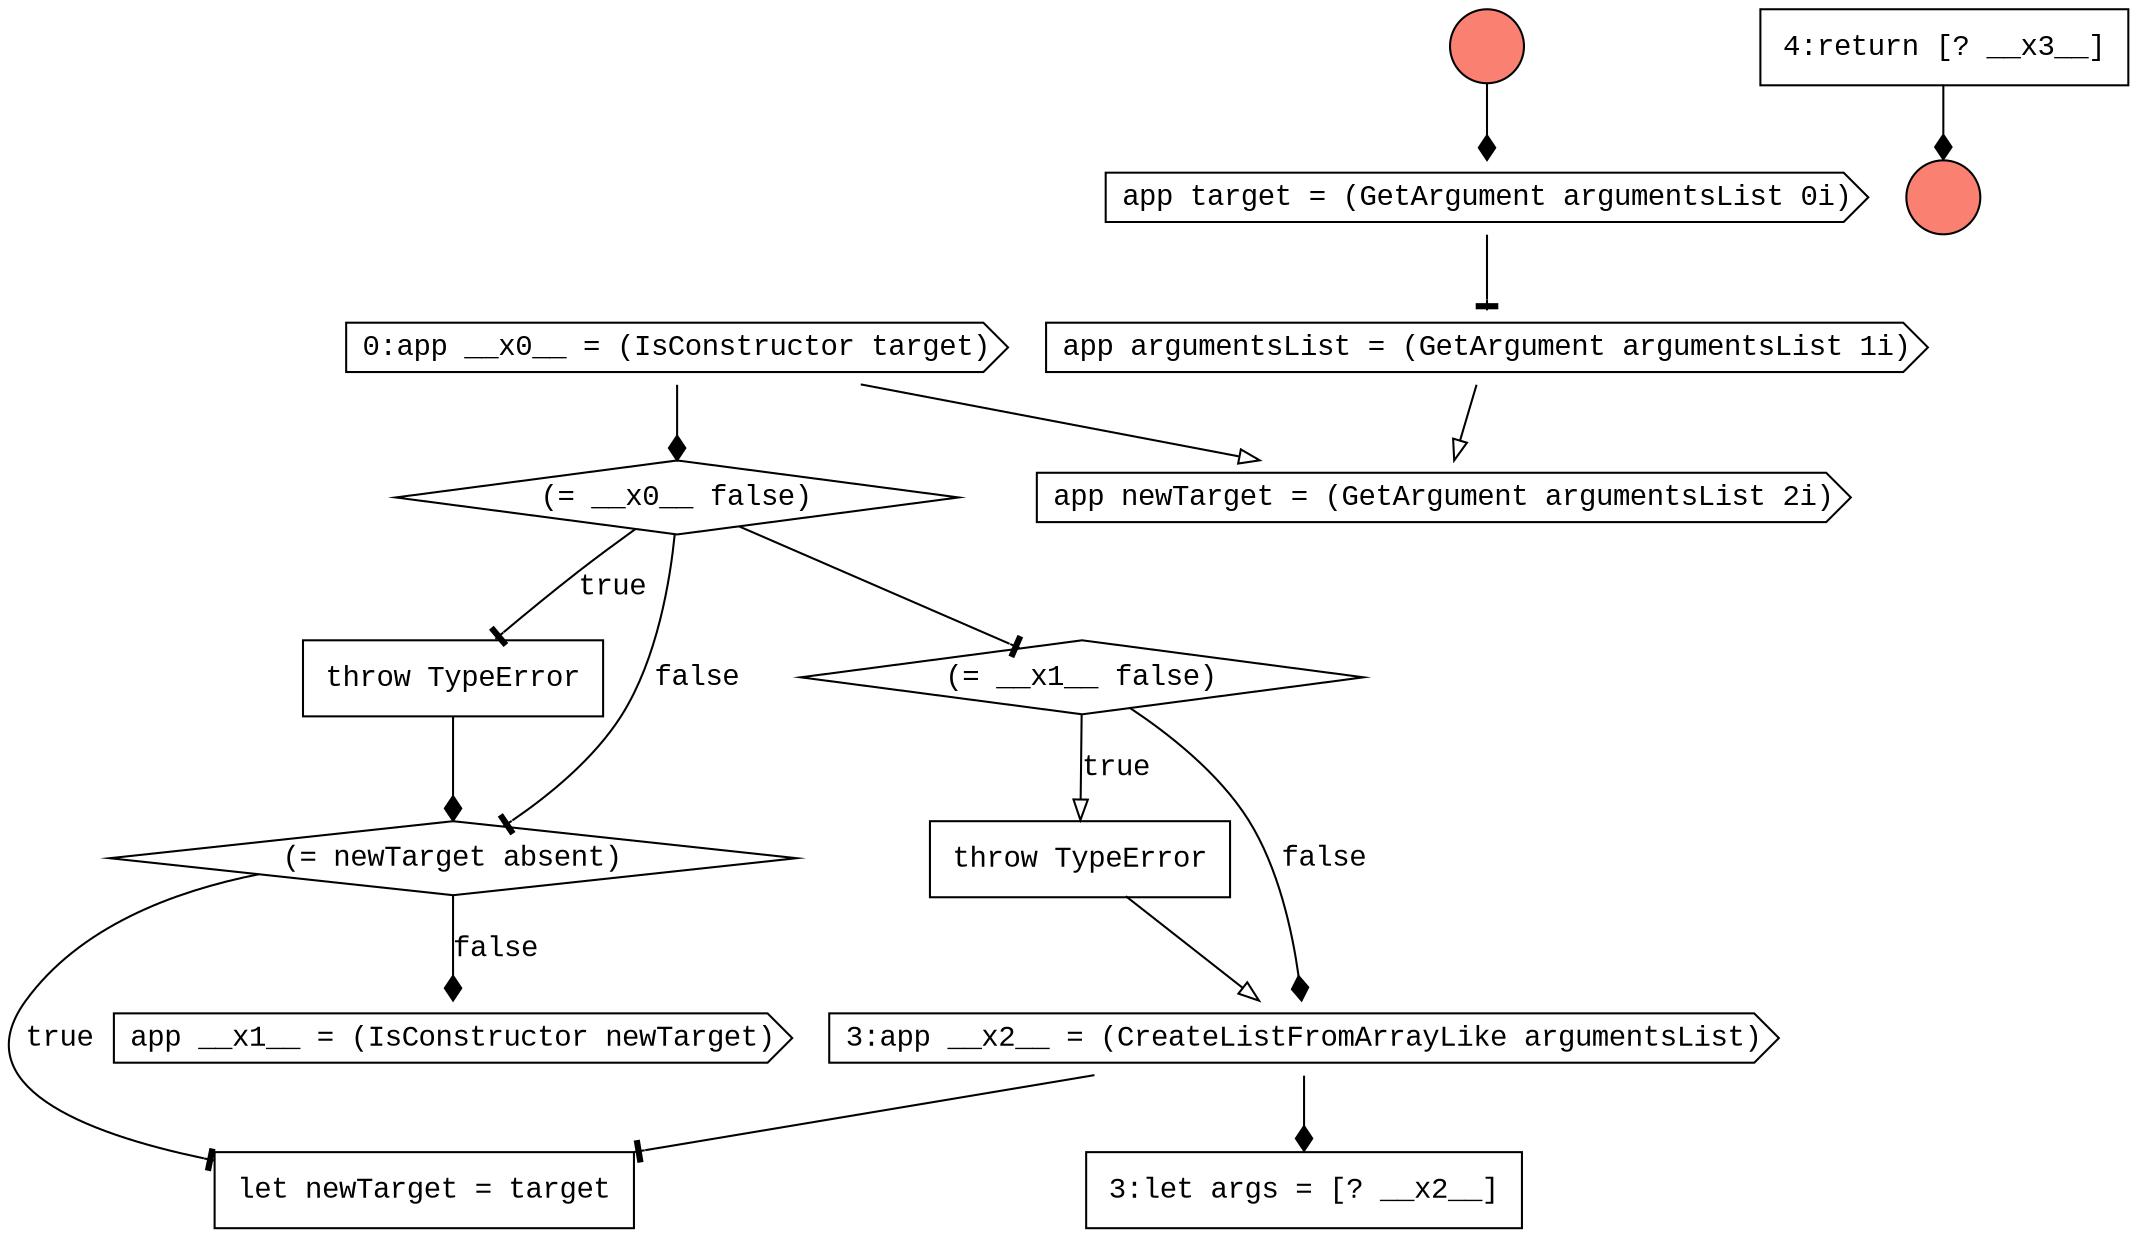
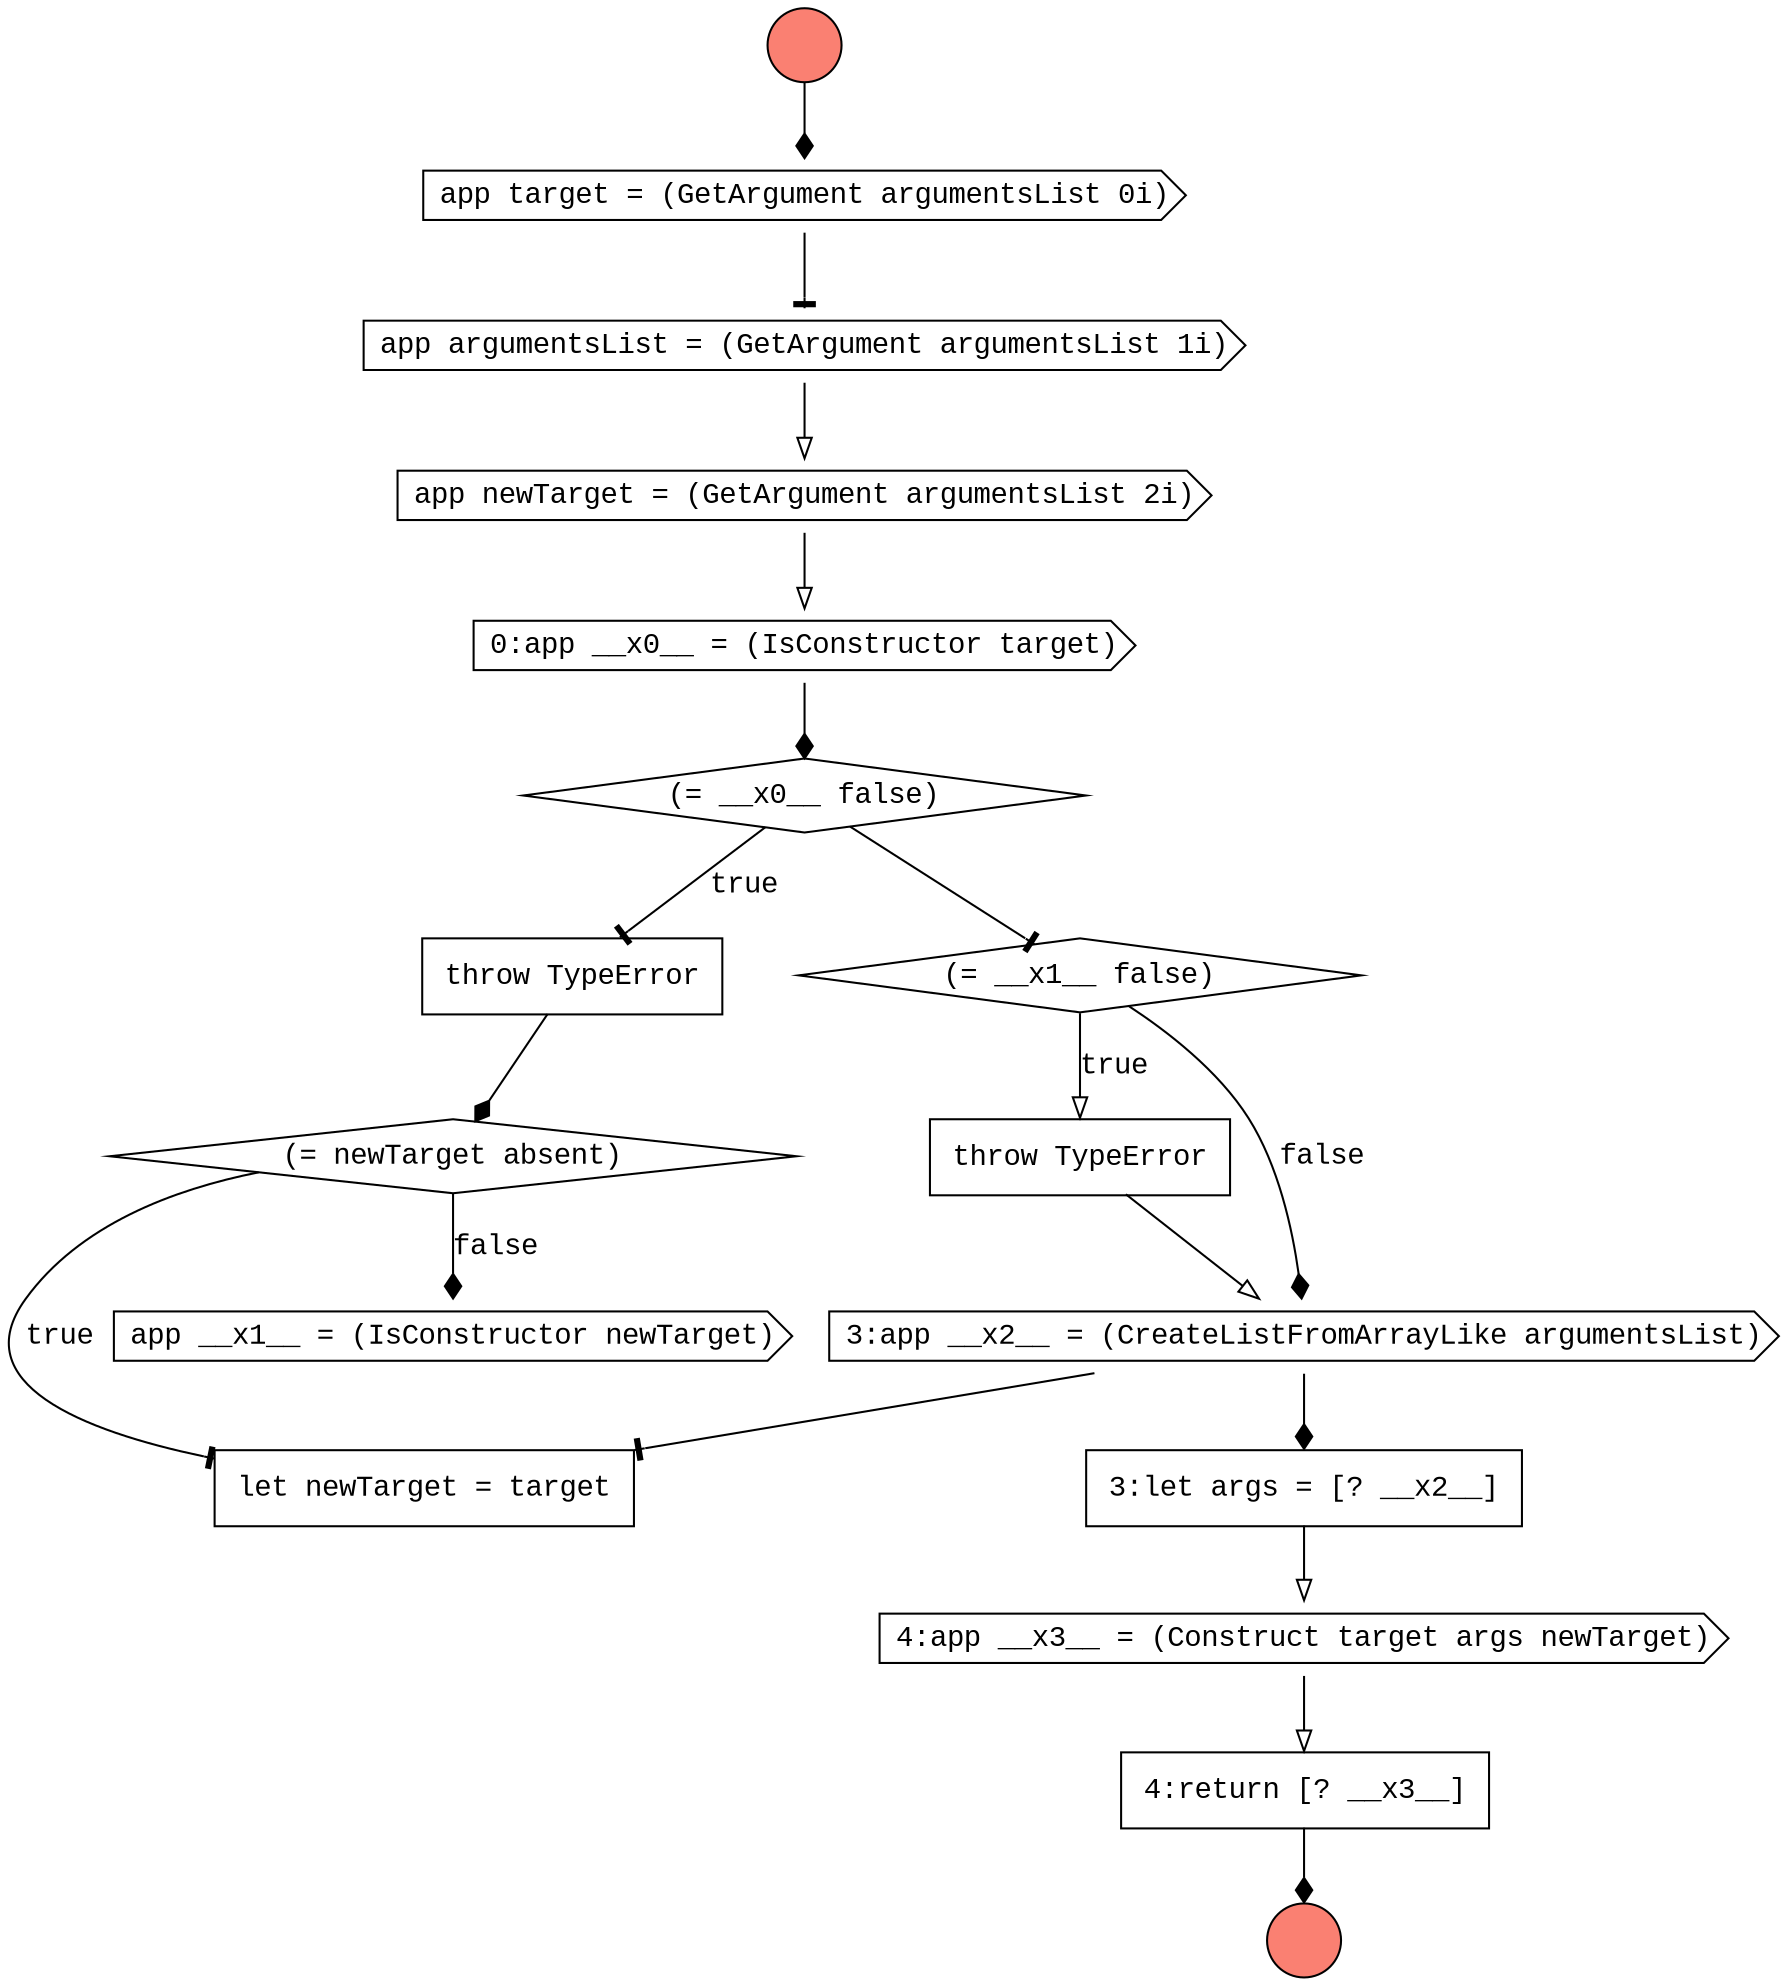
(1050, 420) -> (805, 560)
(631, 699) -> none
none -> (1304, 1638)
